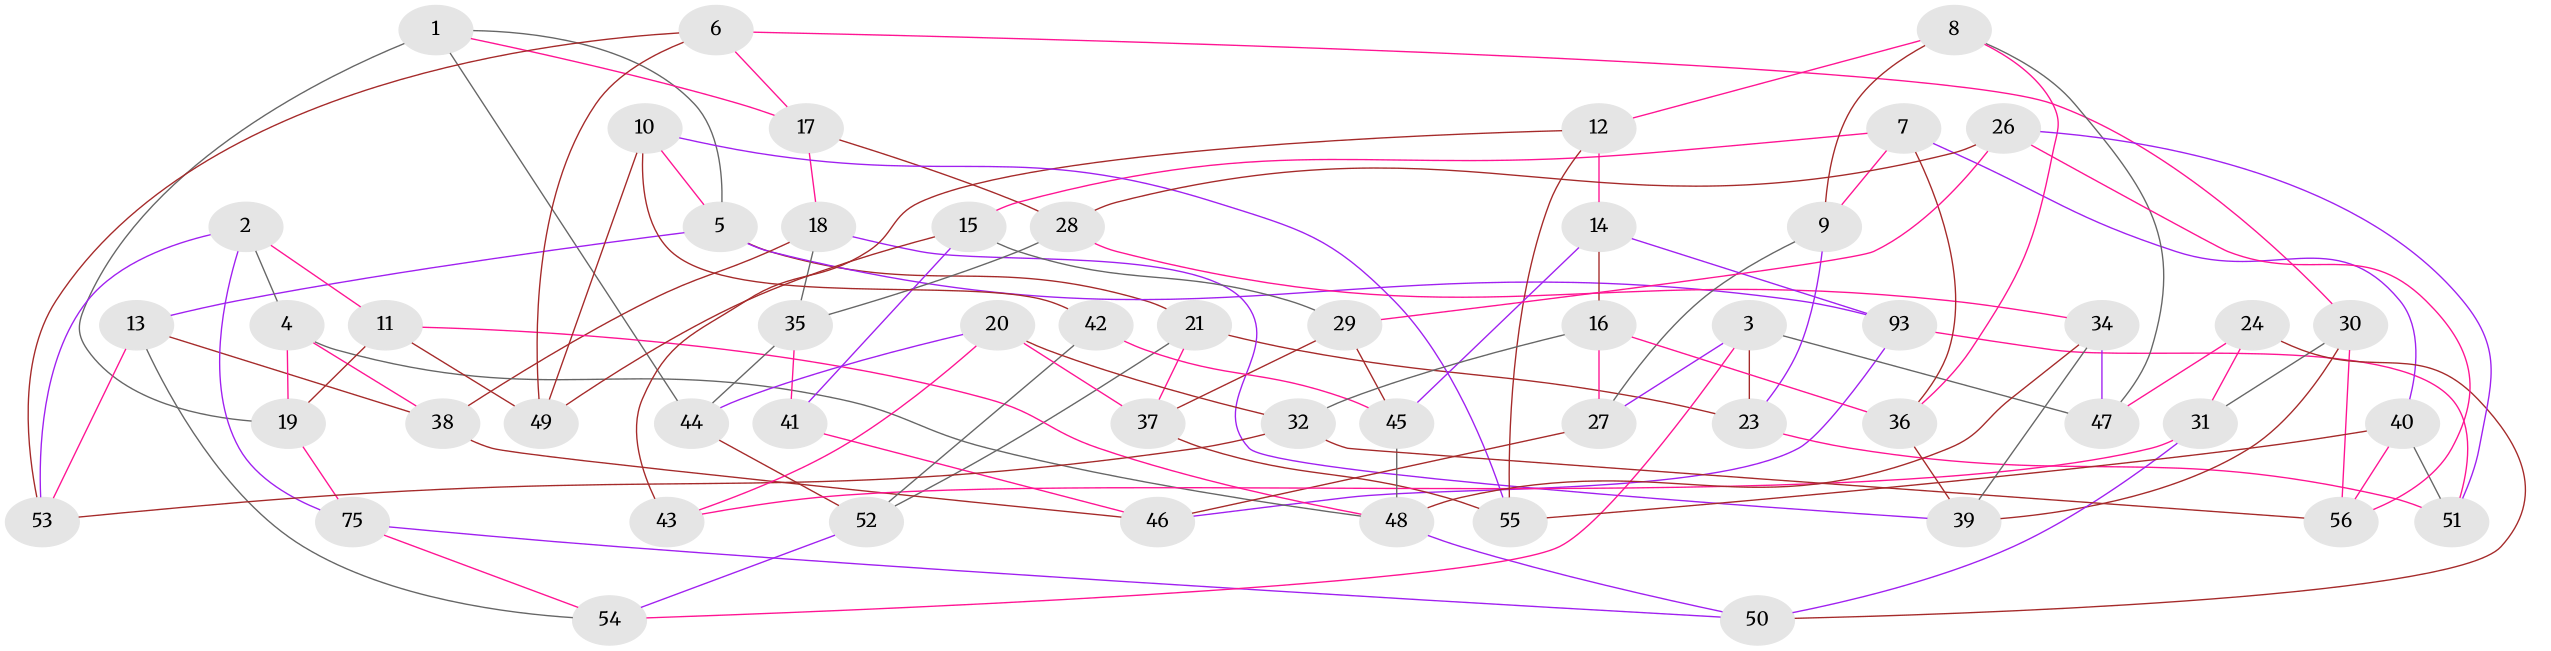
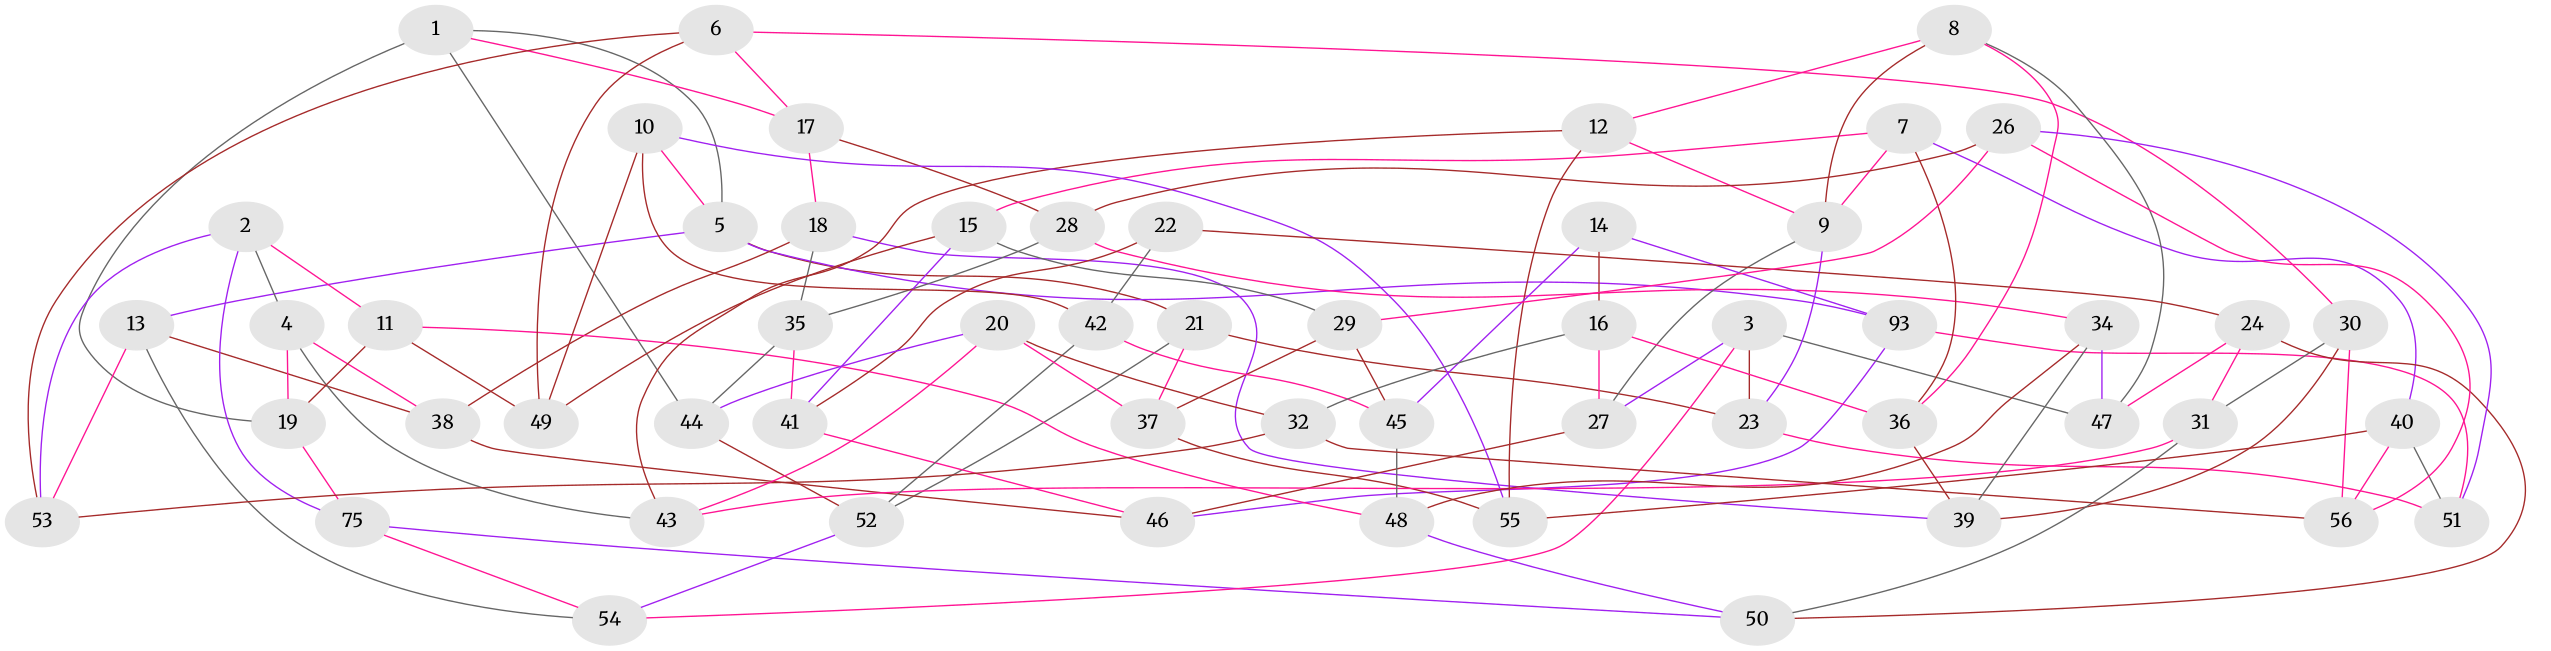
(1599, 173) -> (1708, 176)
none -> (1166, 227)
(842, 400) -> (443, 473)
(1996, 554) -> (1996, 554)
